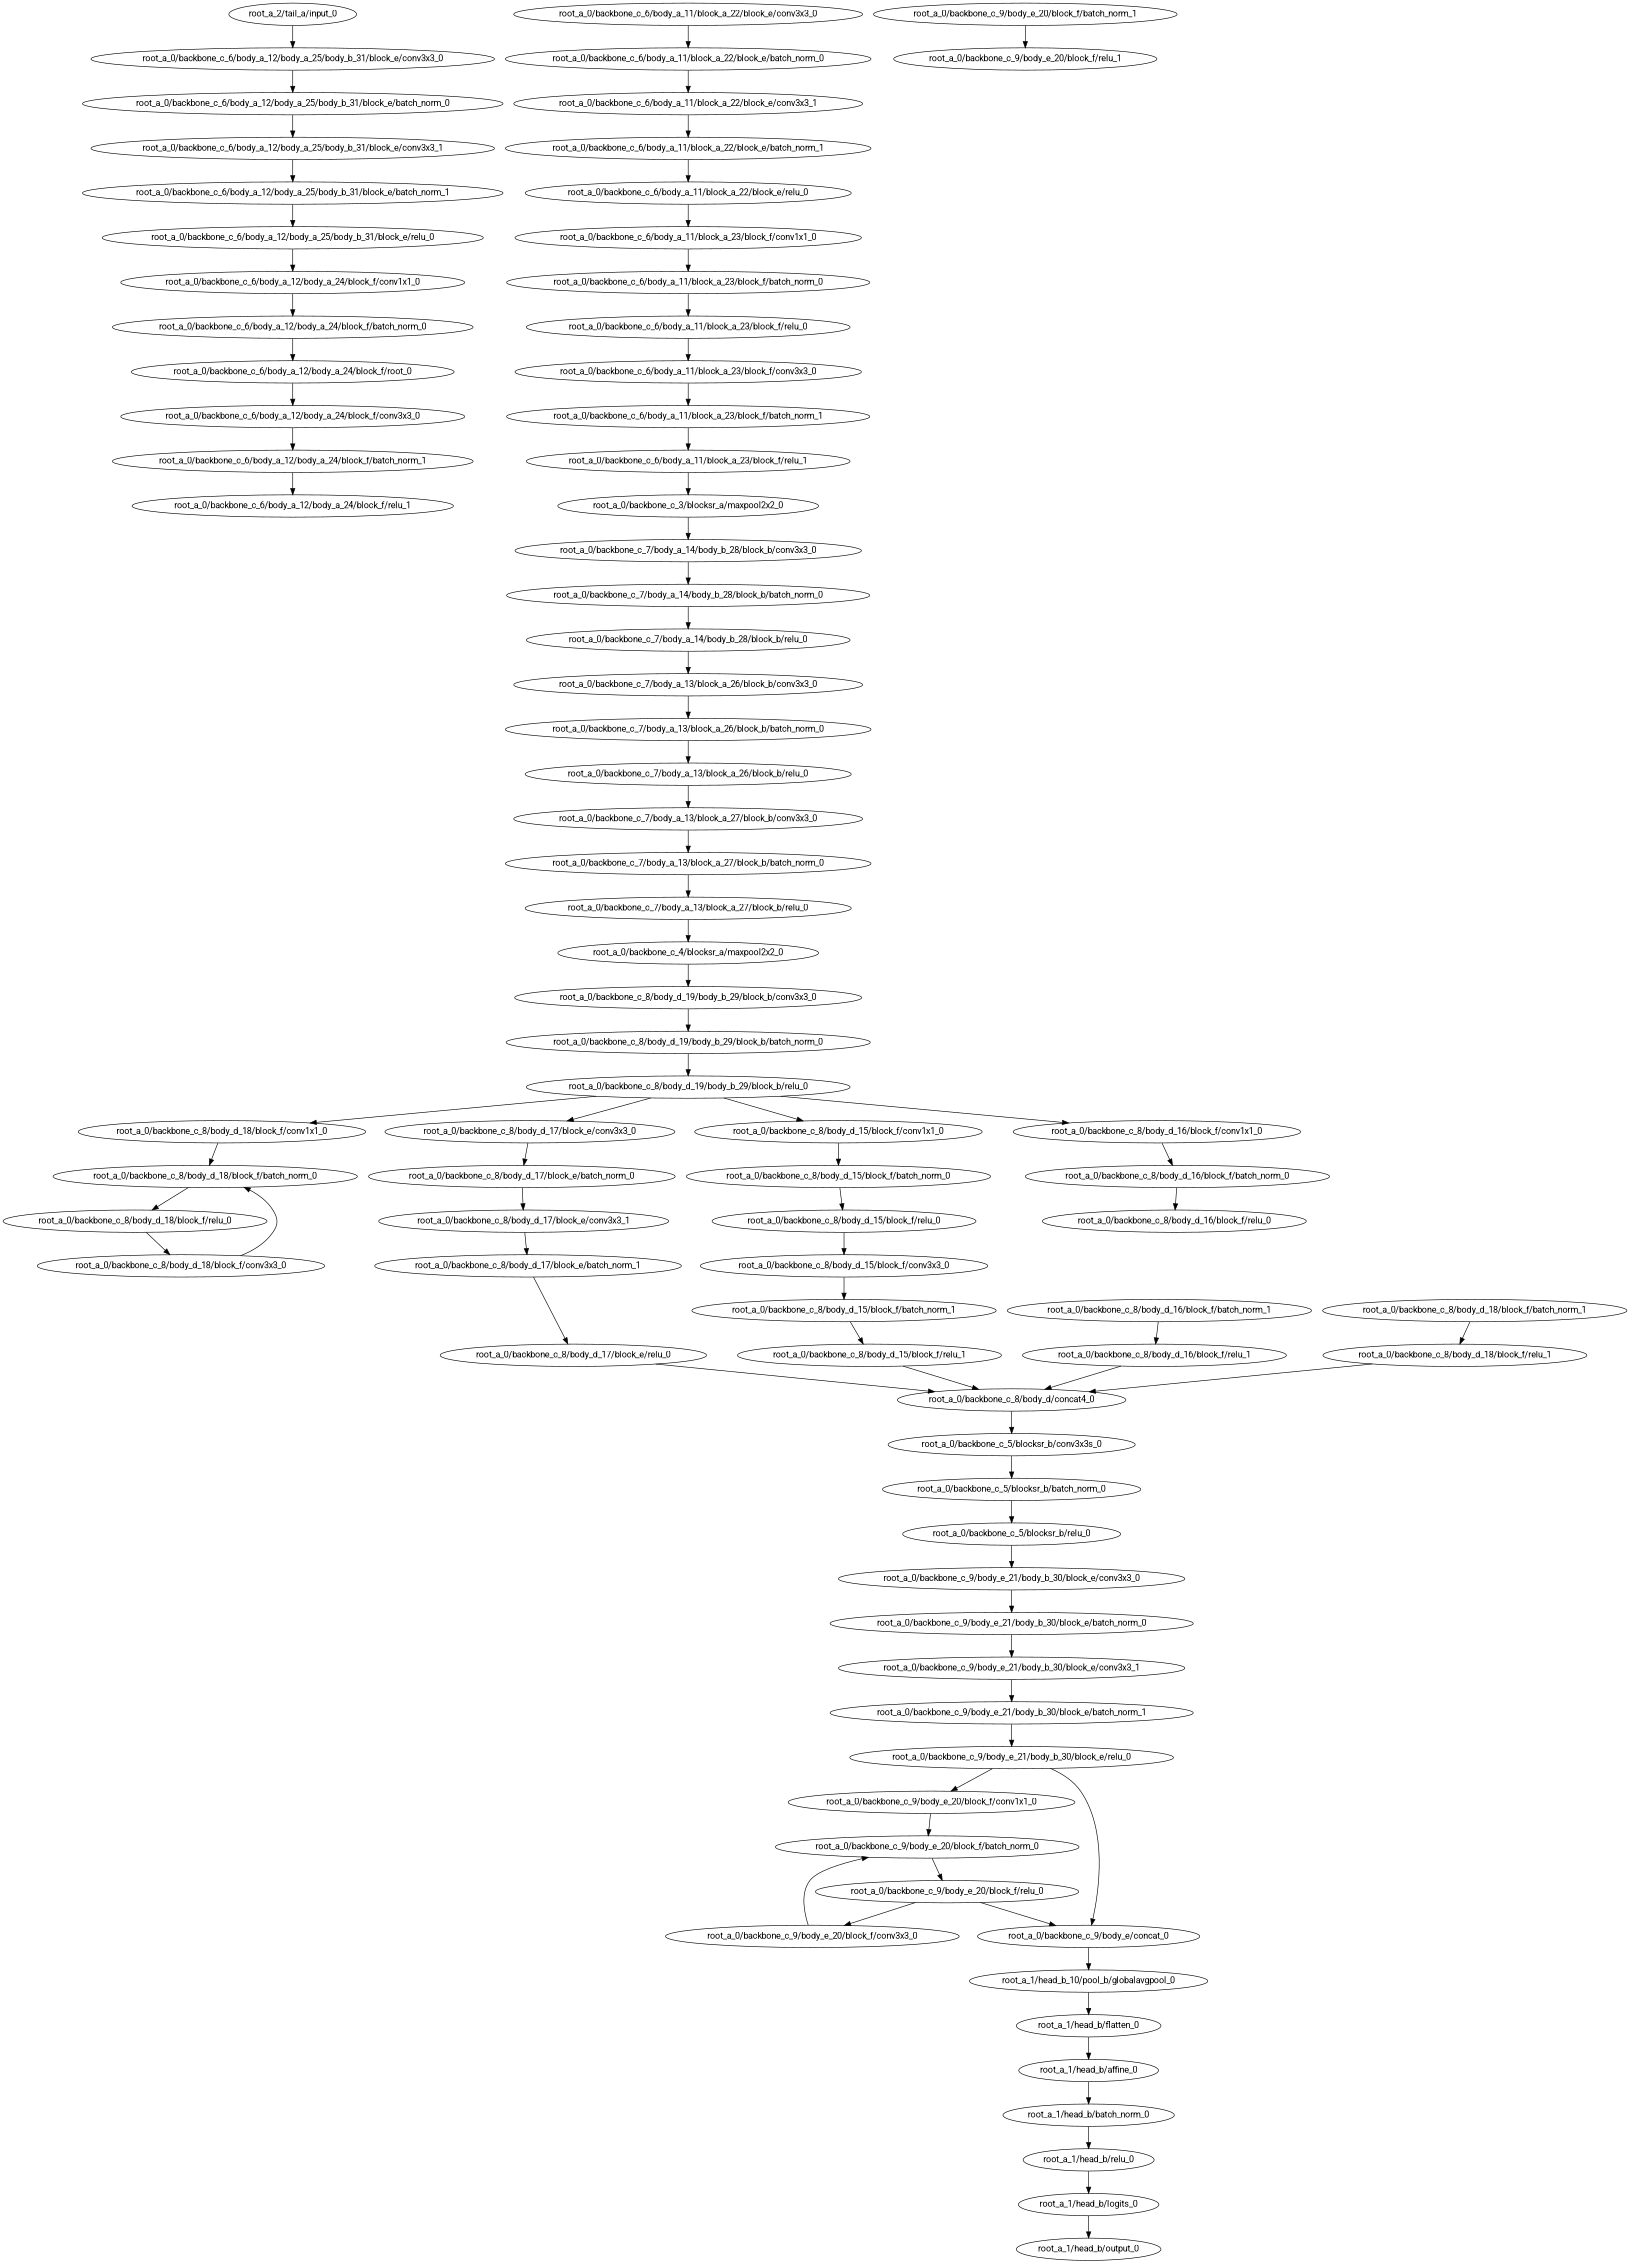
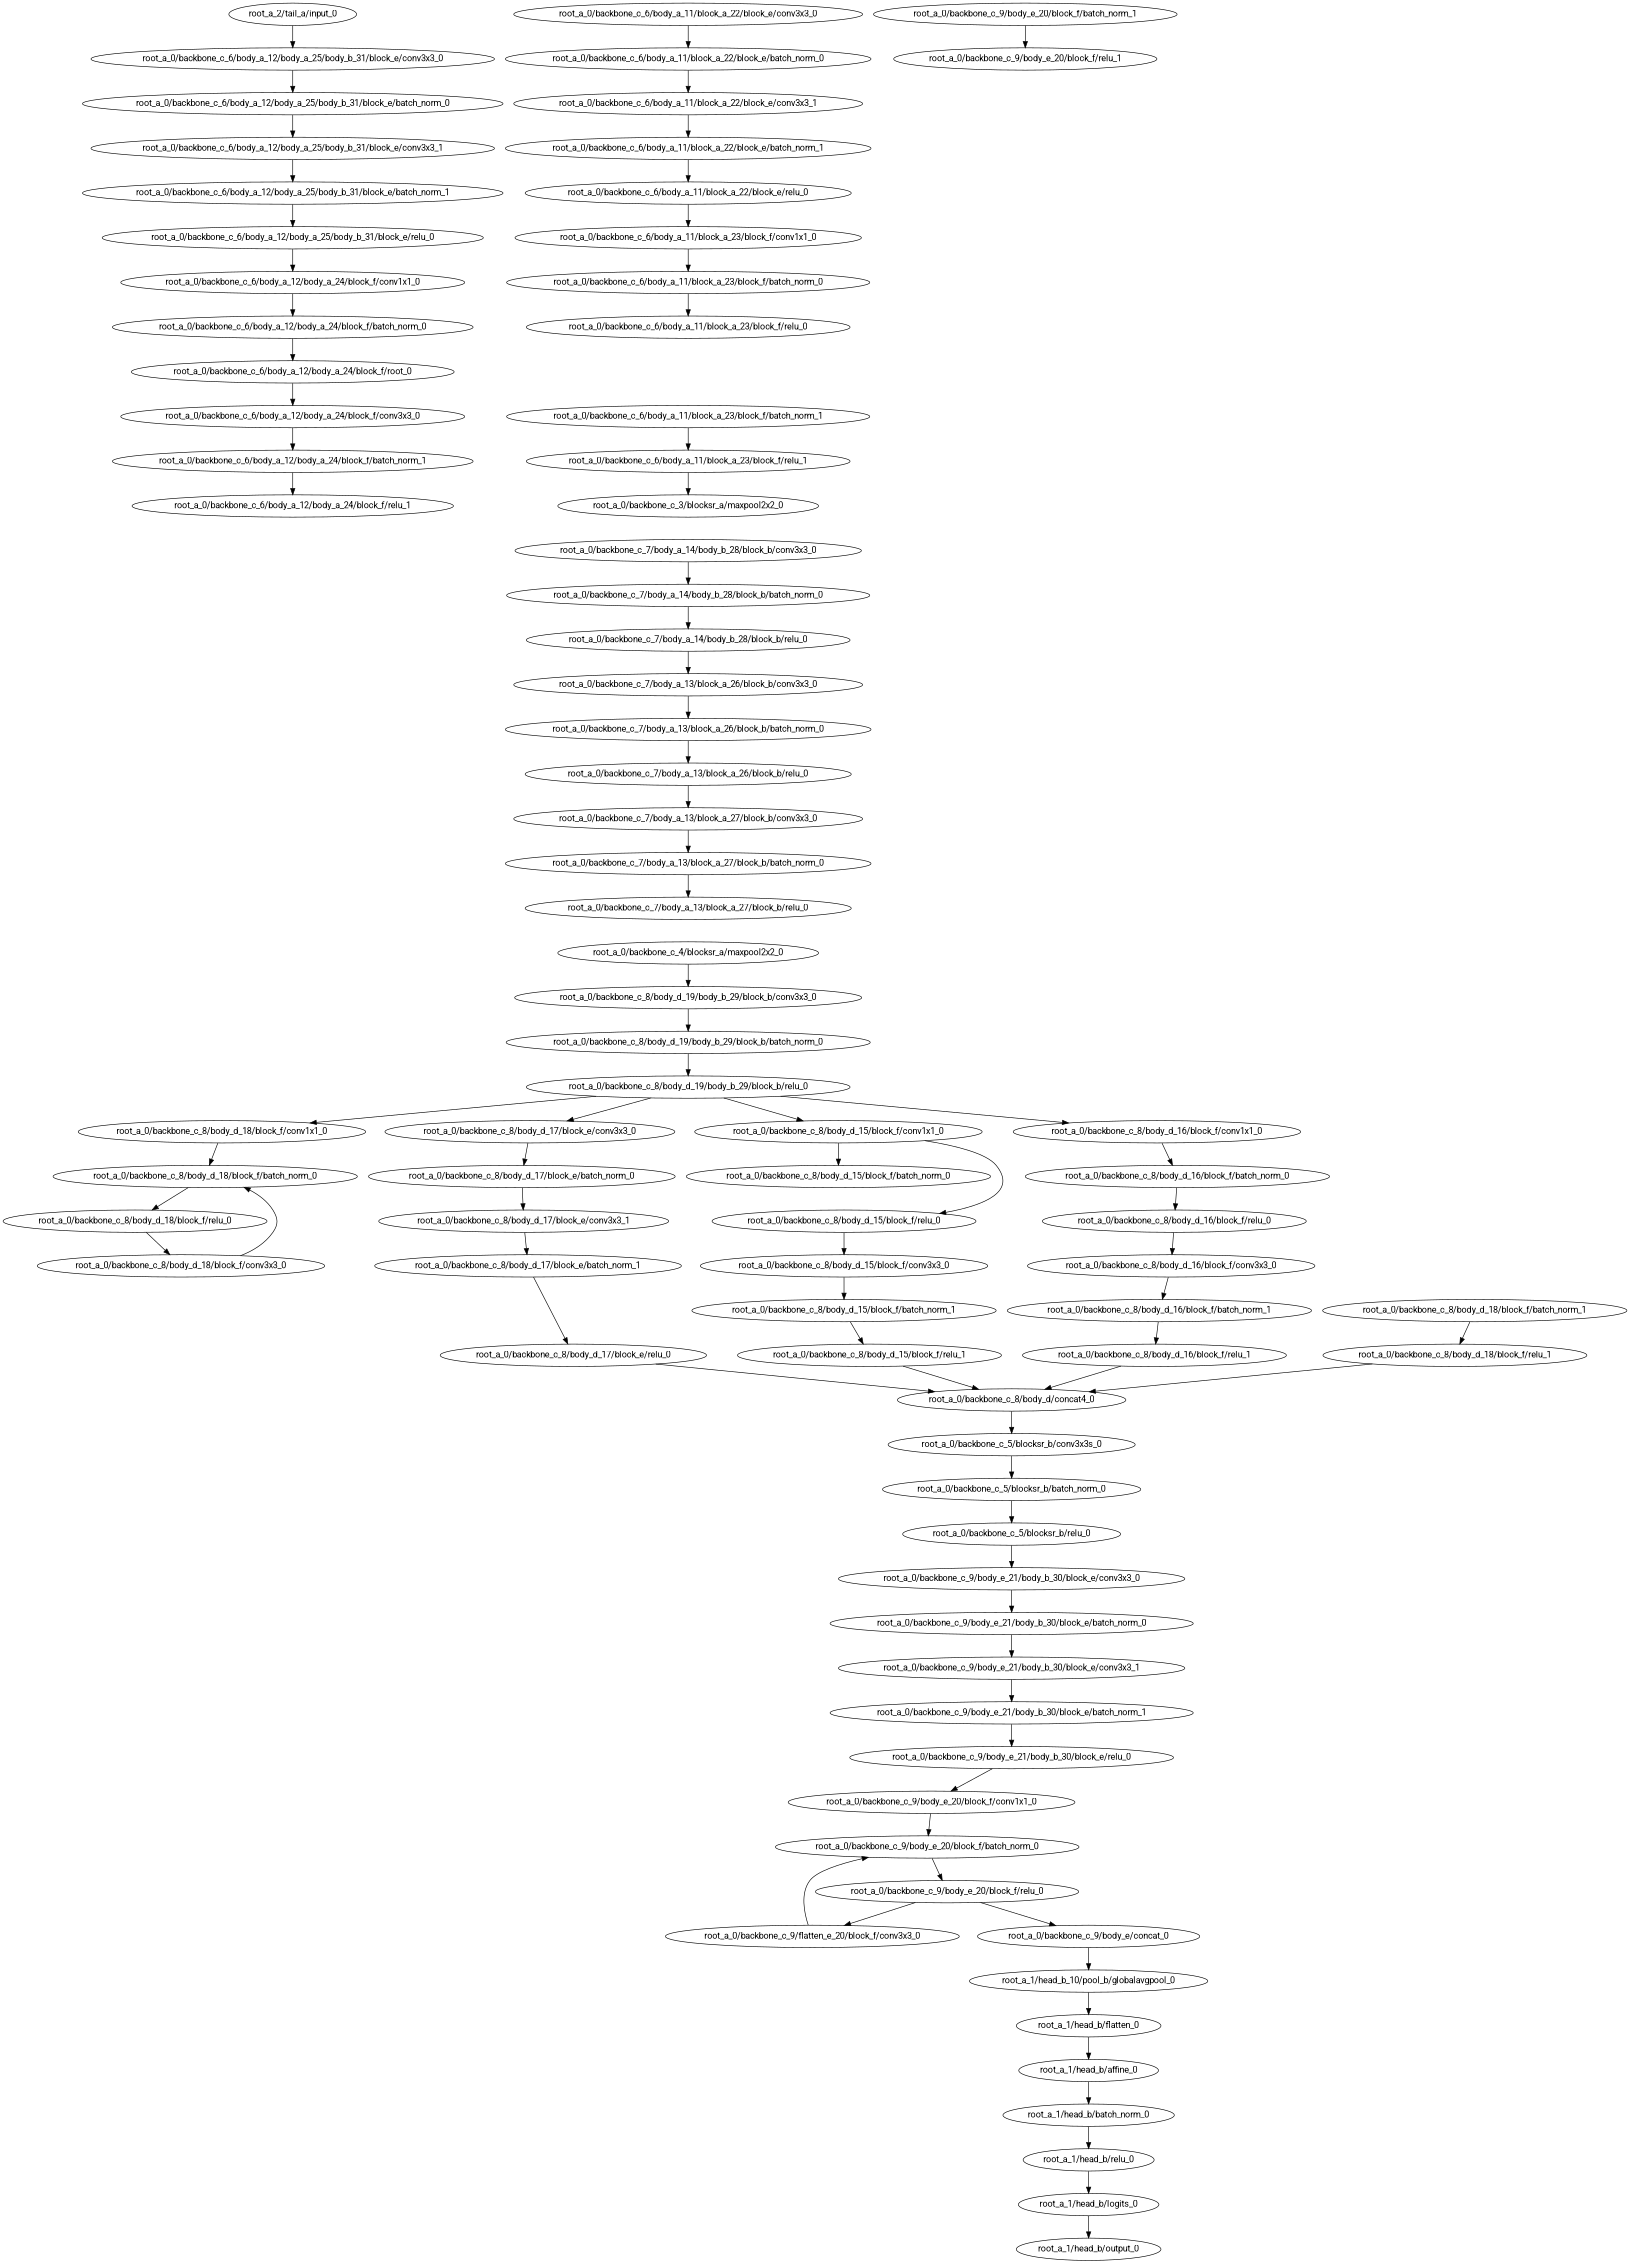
(688, 372) -> none
(688, 525) -> none
(688, 928) -> none
(841, 1196) -> (999, 1170)
none -> (1171, 1266)
(1097, 1835) -> none
(812, 1936) -> (812, 1936)
